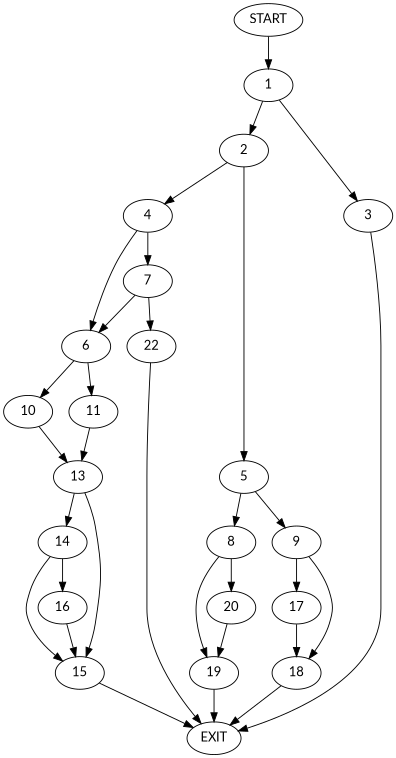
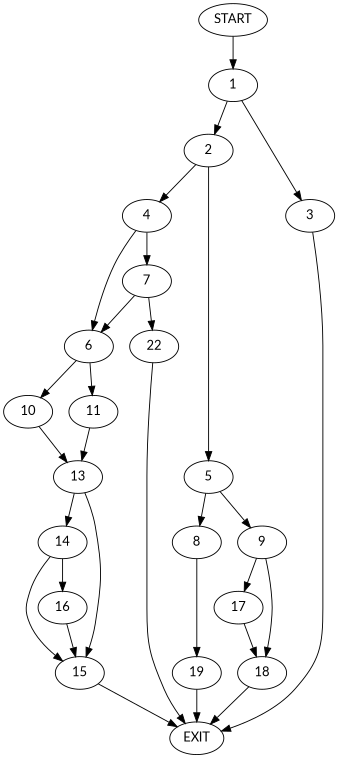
(231, 608) -> none
